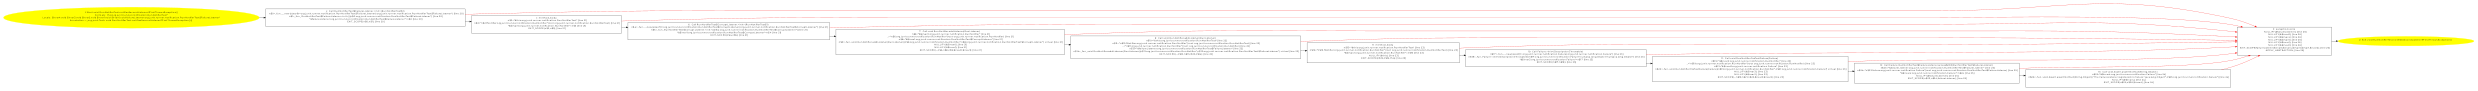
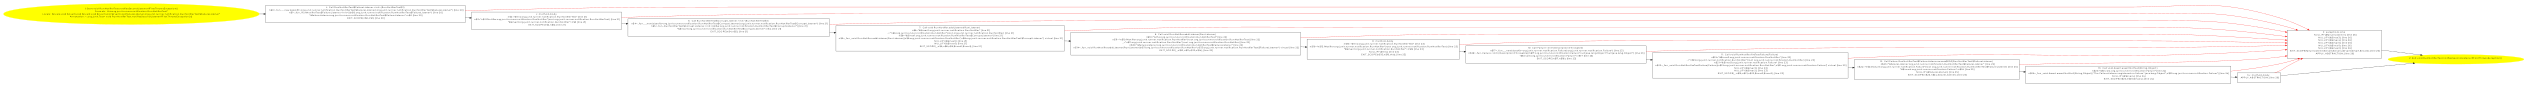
none -> (2259, 78)
